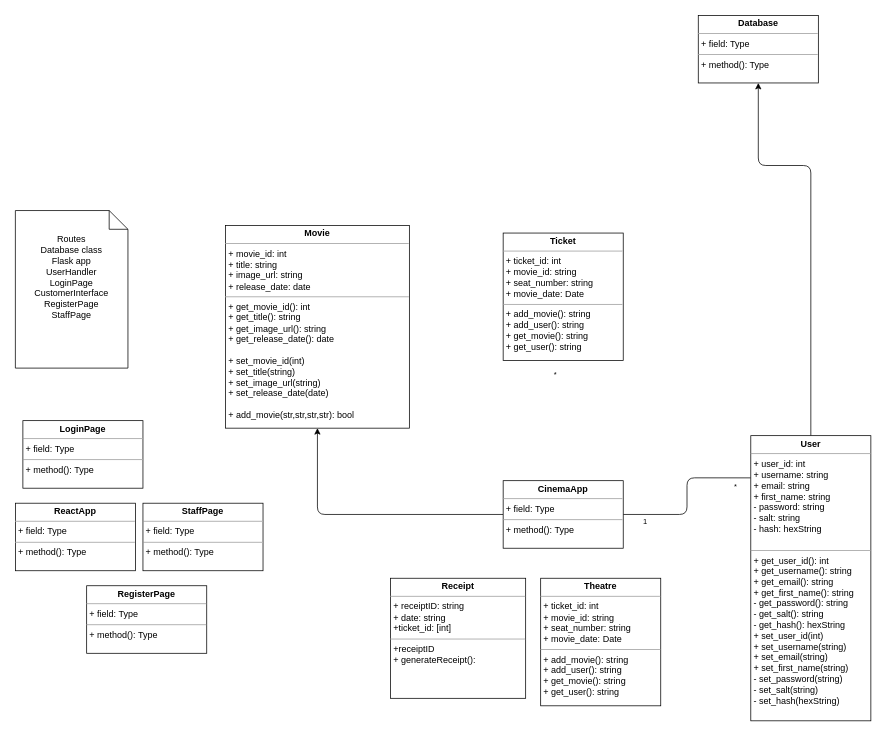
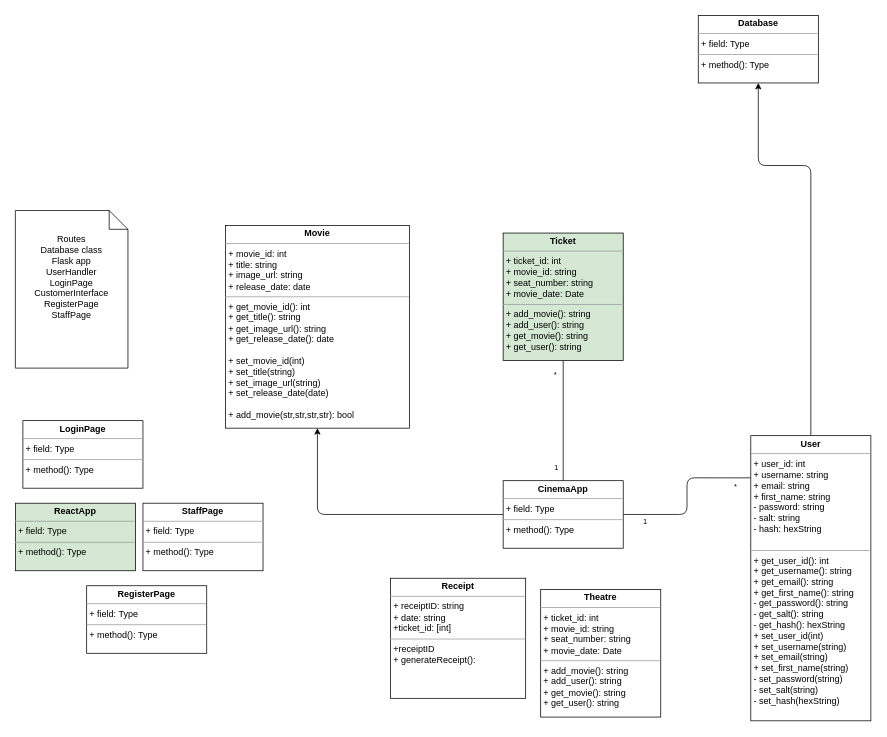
(563, 297) -> (563, 297)
none -> (563, 420)
(75, 537) -> (75, 537)
(600, 642) -> (600, 653)
